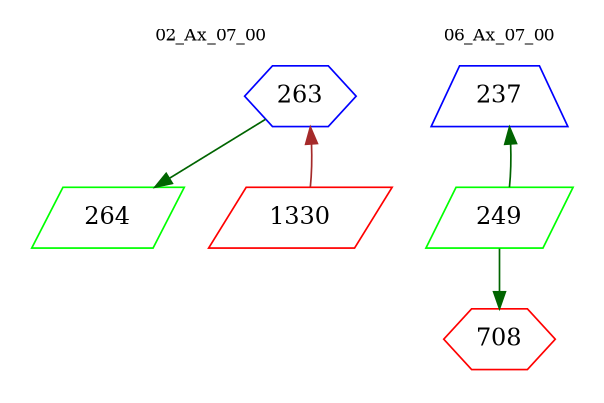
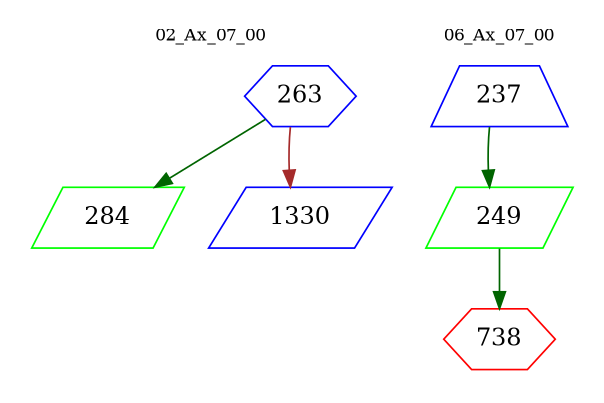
(312, 166) -> (289, 149)
(511, 166) -> (488, 149)
(108, 218) -> (108, 218)
(300, 218) -> (300, 218)
(500, 339) -> (500, 339)
